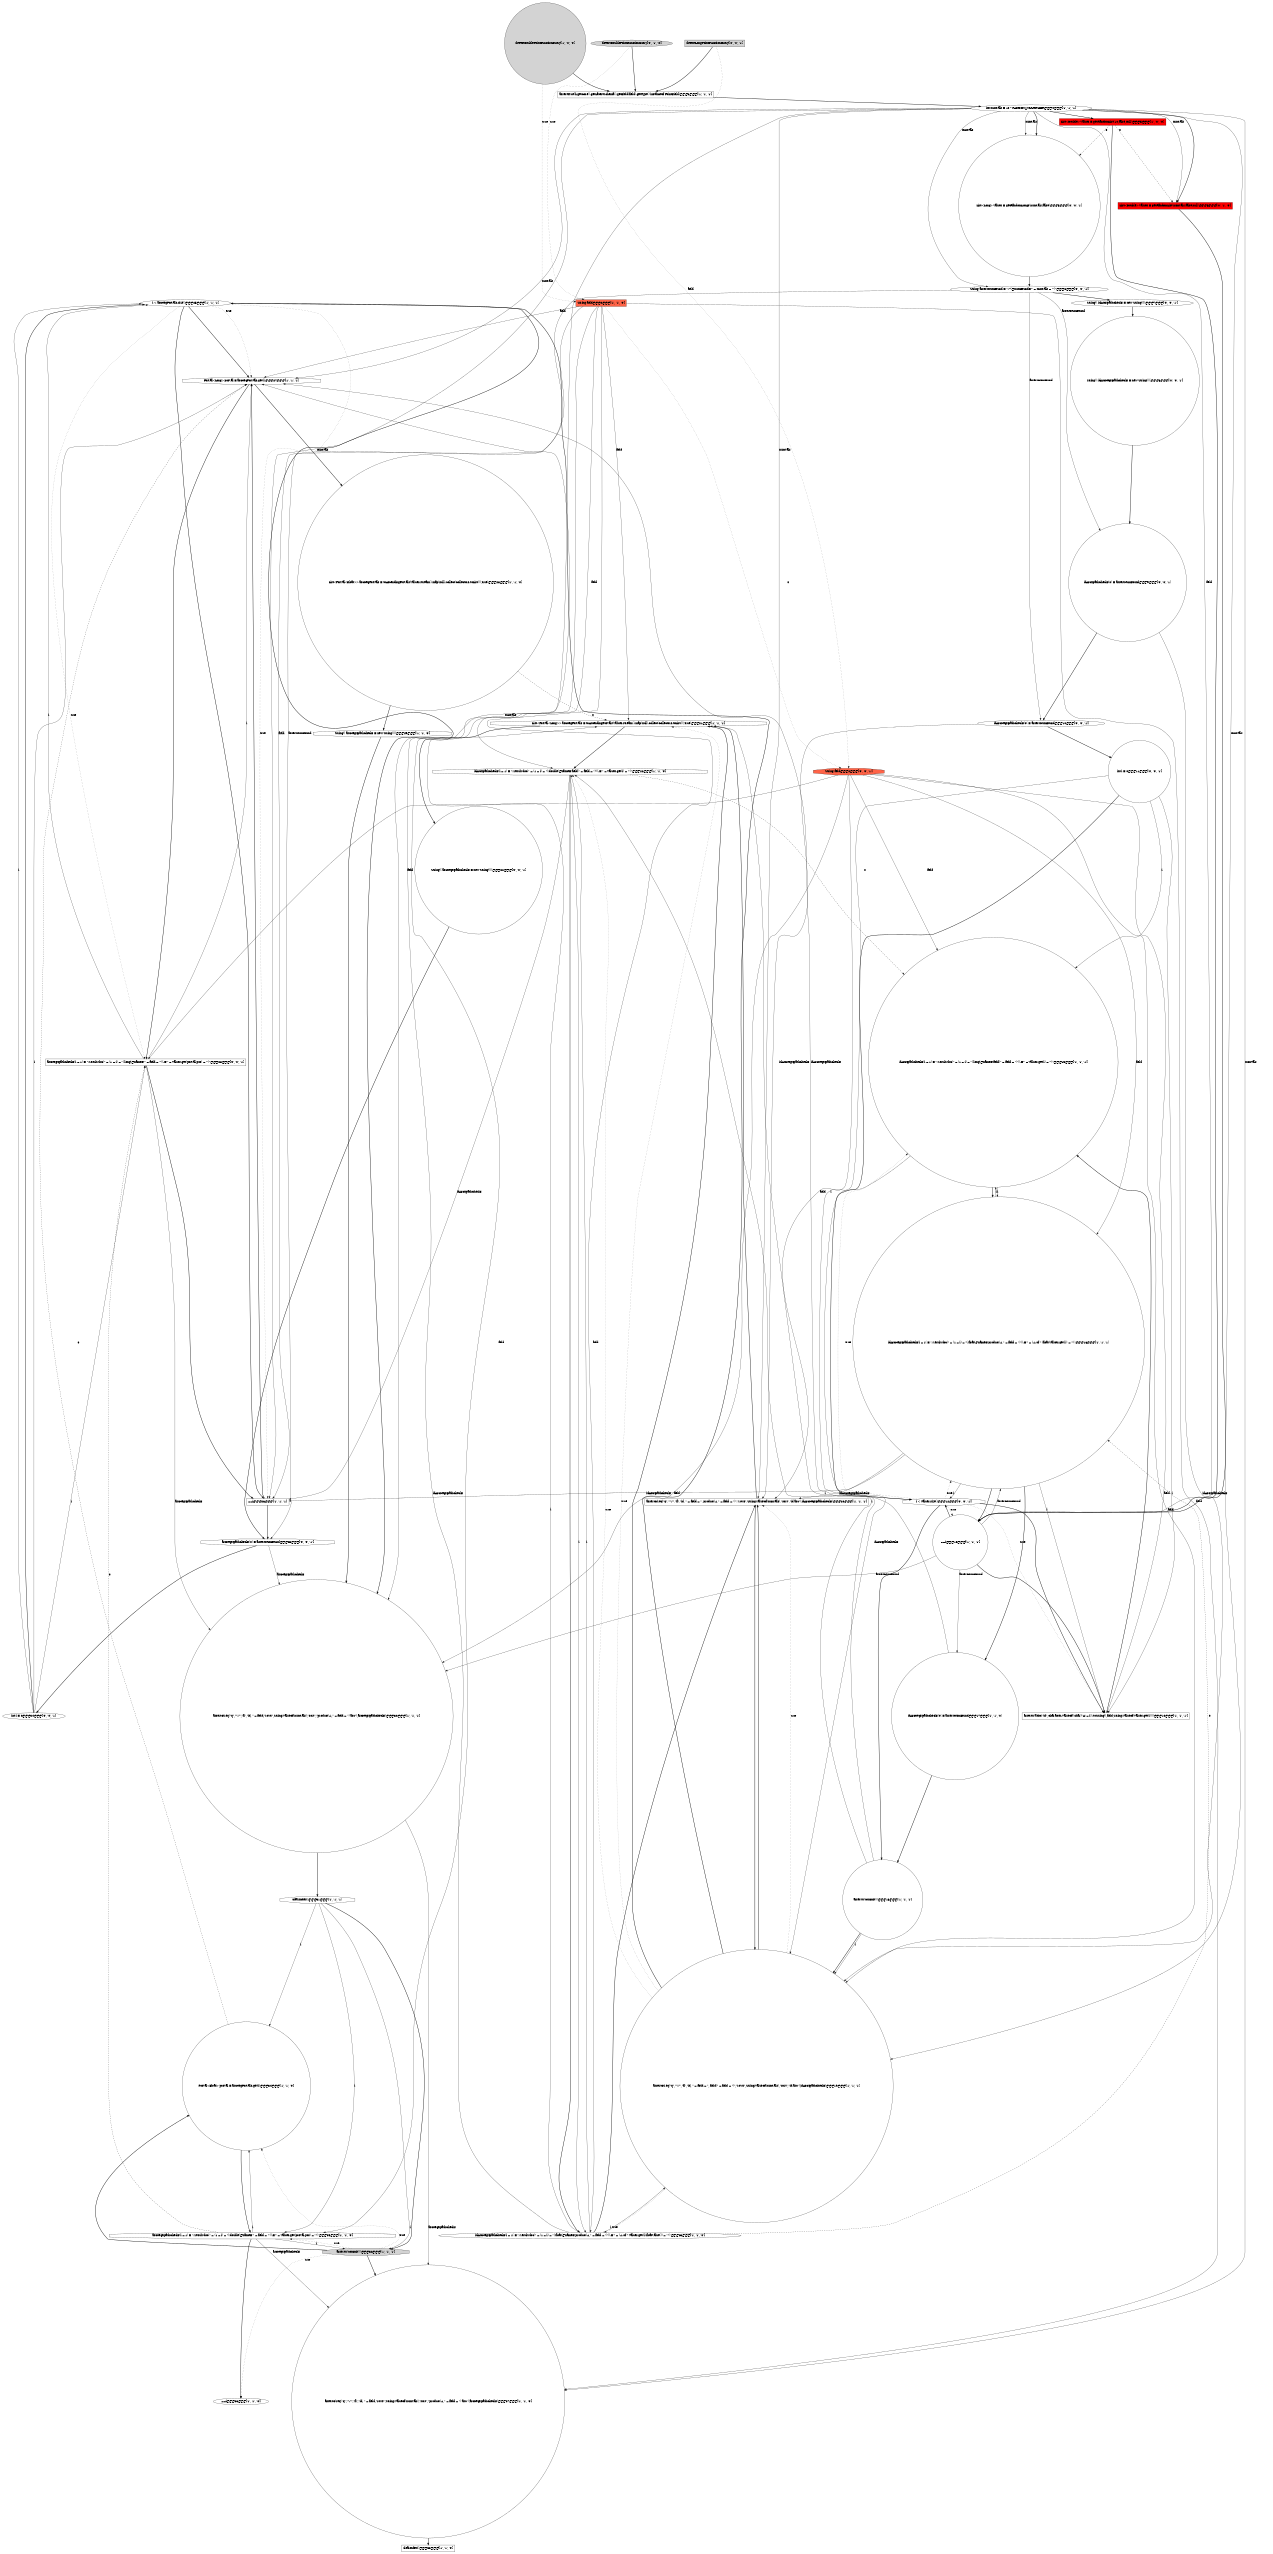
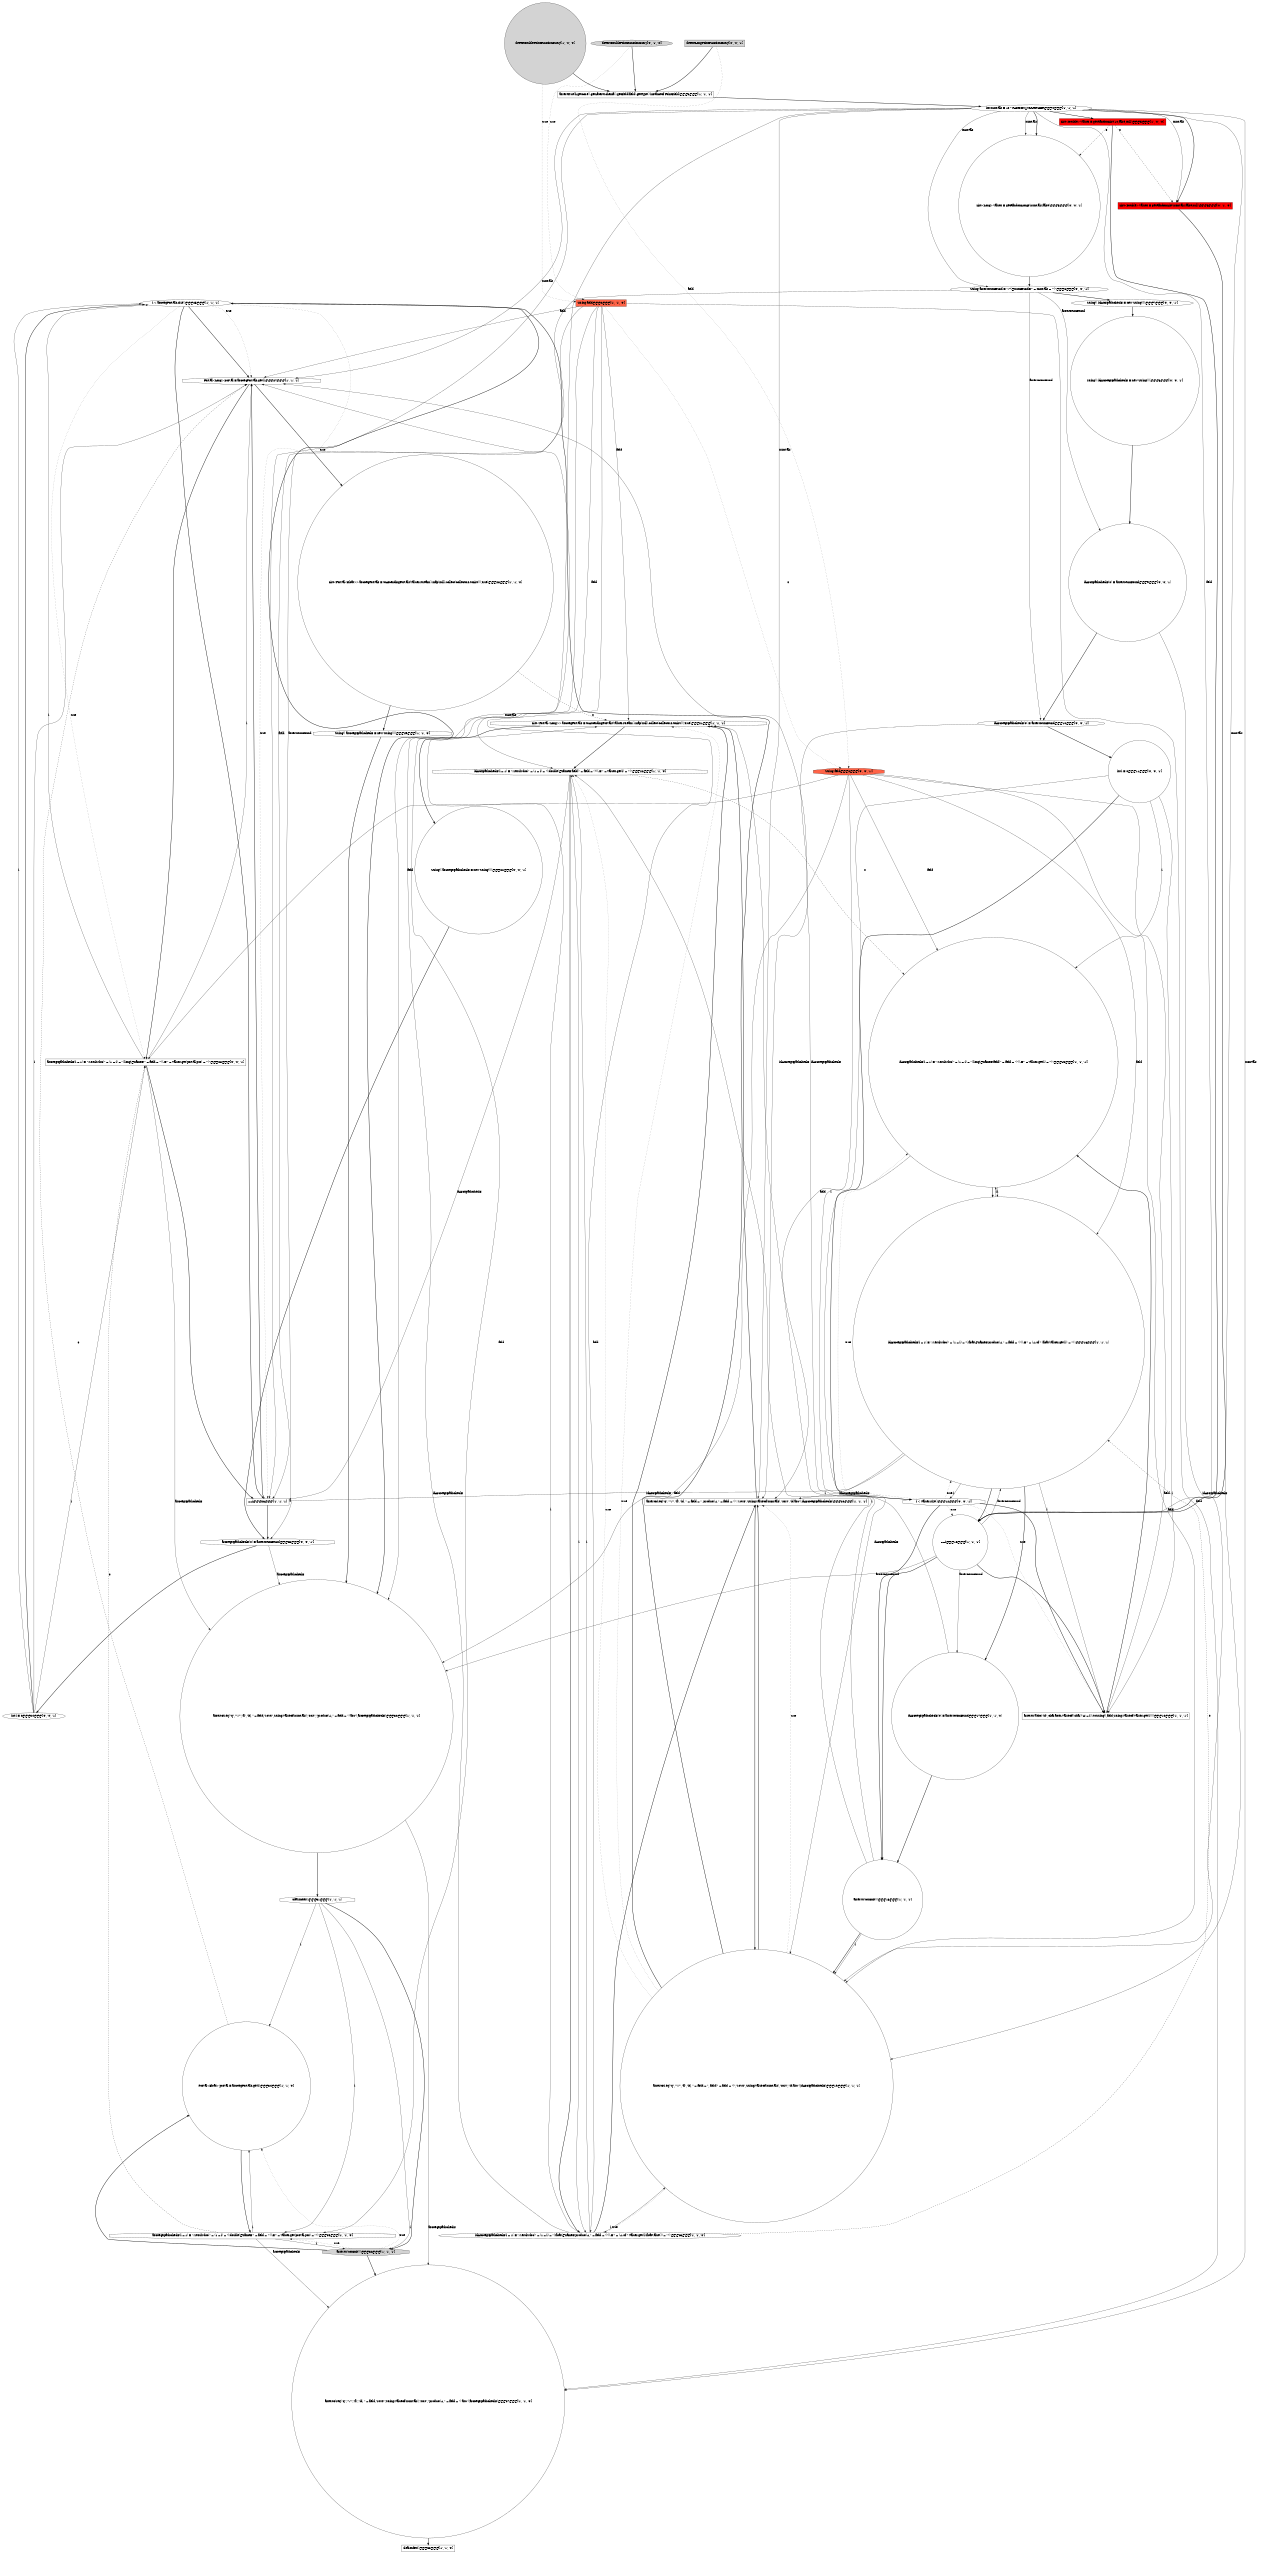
(323, 450) -> (323, 450)
(948, 1512) -> (883, 1692)
(241, 2402) -> none
